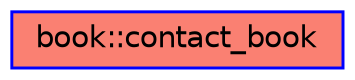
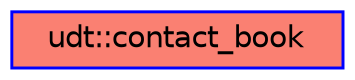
(177, 40) -> (177, 40)
